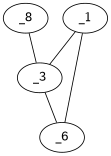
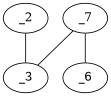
(26, 18) -> (26, 18)
(85, 18) -> (85, 18)
(51, 107) -> none
